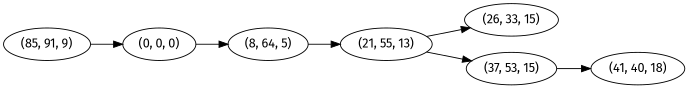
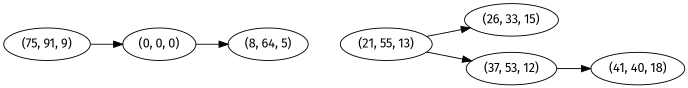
(47, 44) -> (47, 44)
(320, 44) -> none
(511, 69) -> (511, 69)
